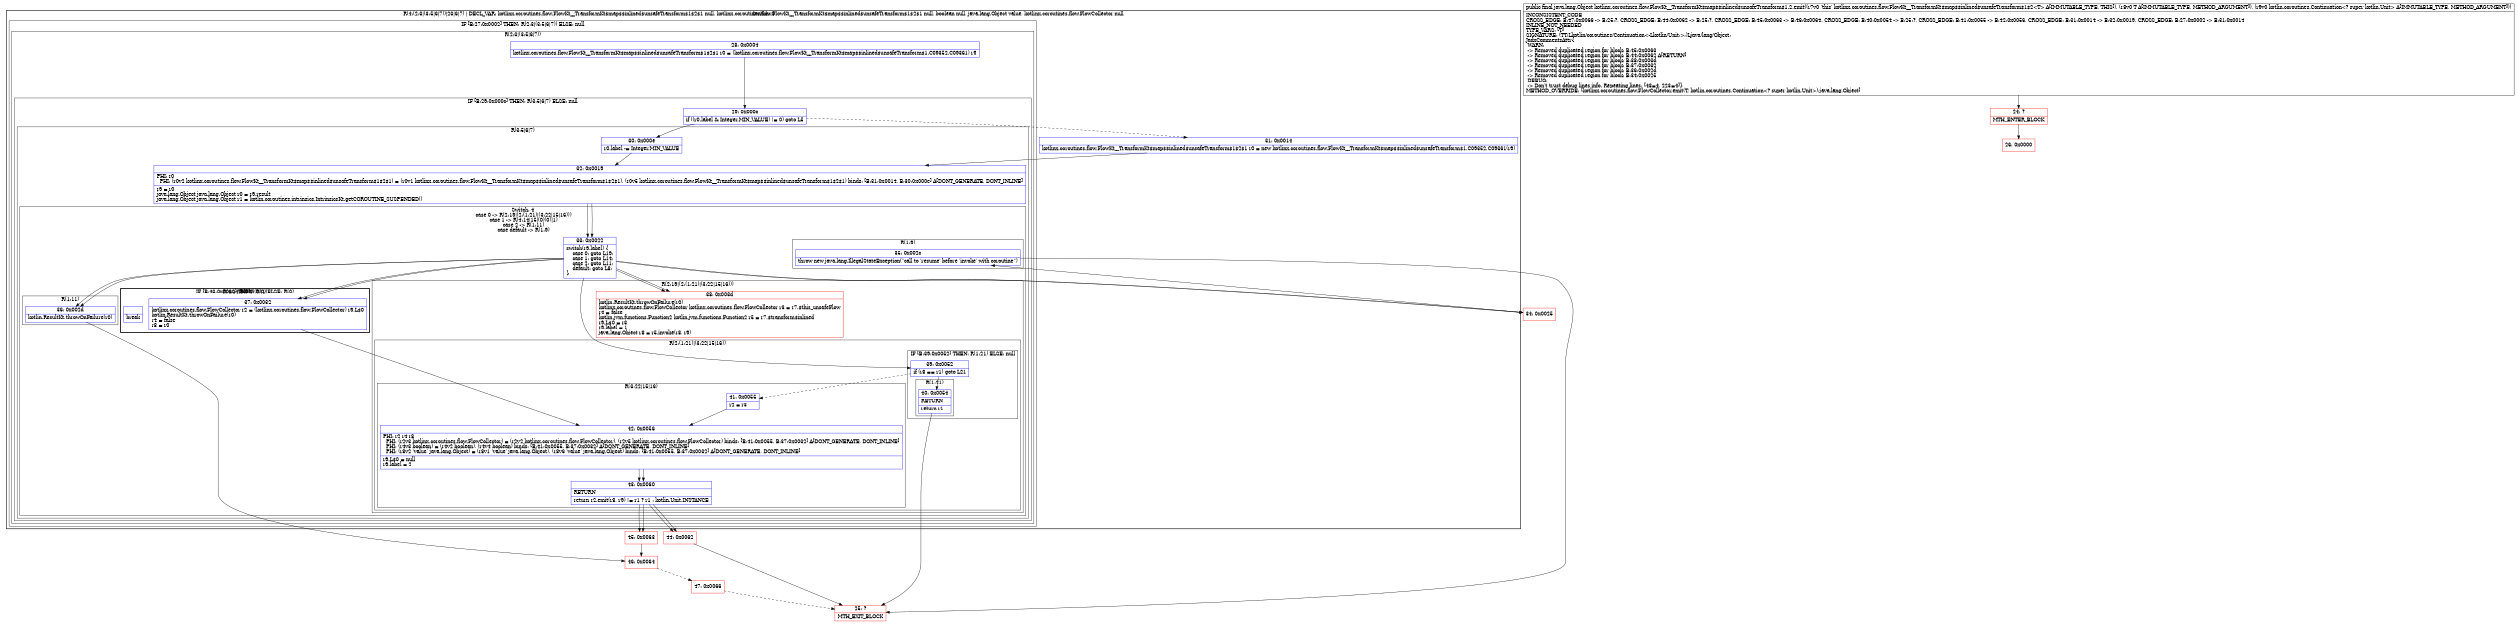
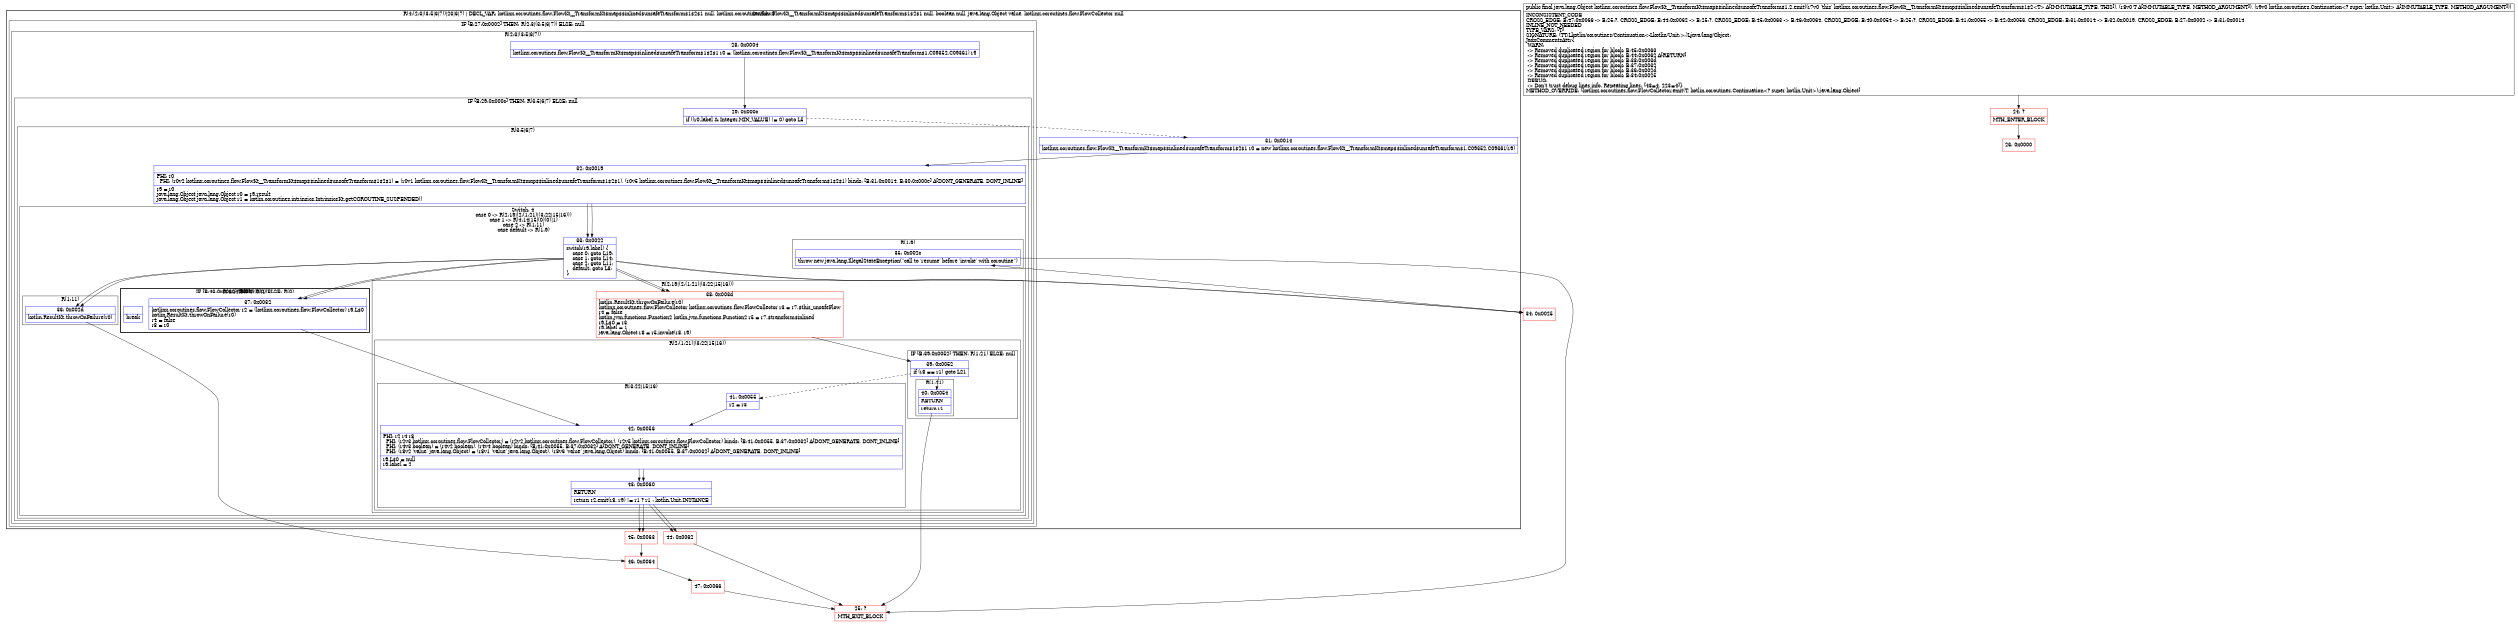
(642, 145) -> none
(717, 360) -> (860, 349)
(673, 574) -> (673, 574)
(778, 600) -> (778, 600)
